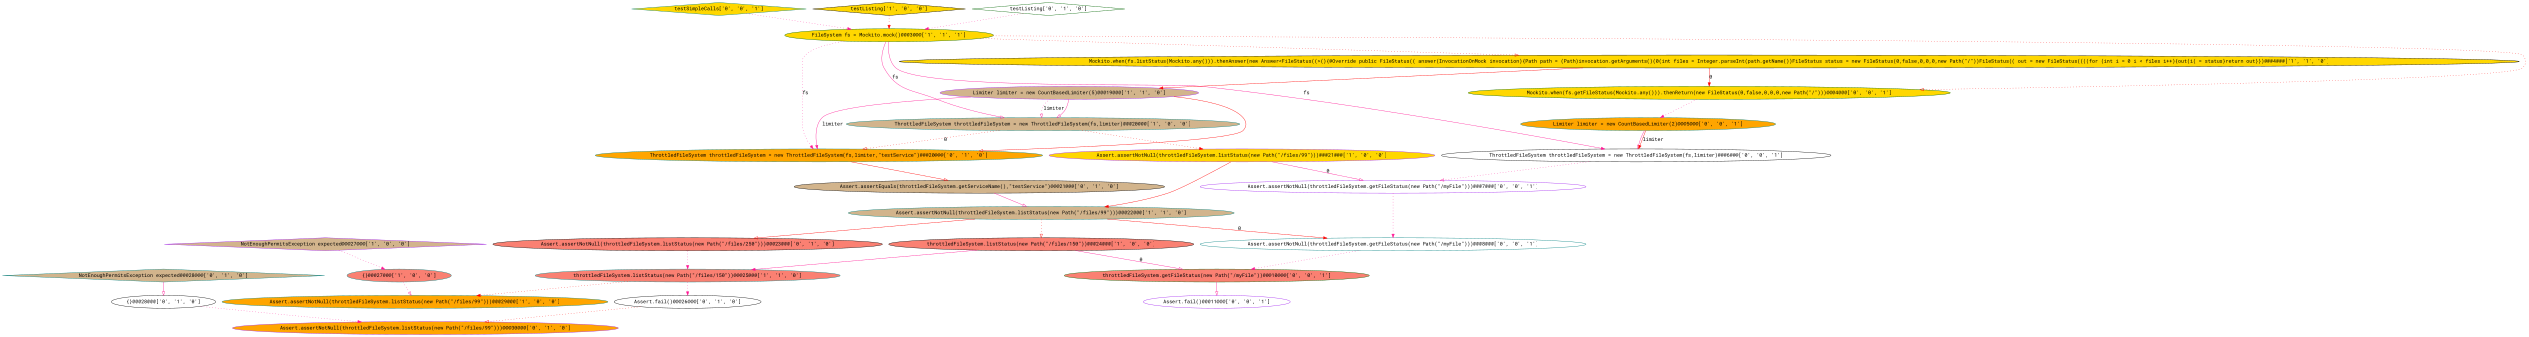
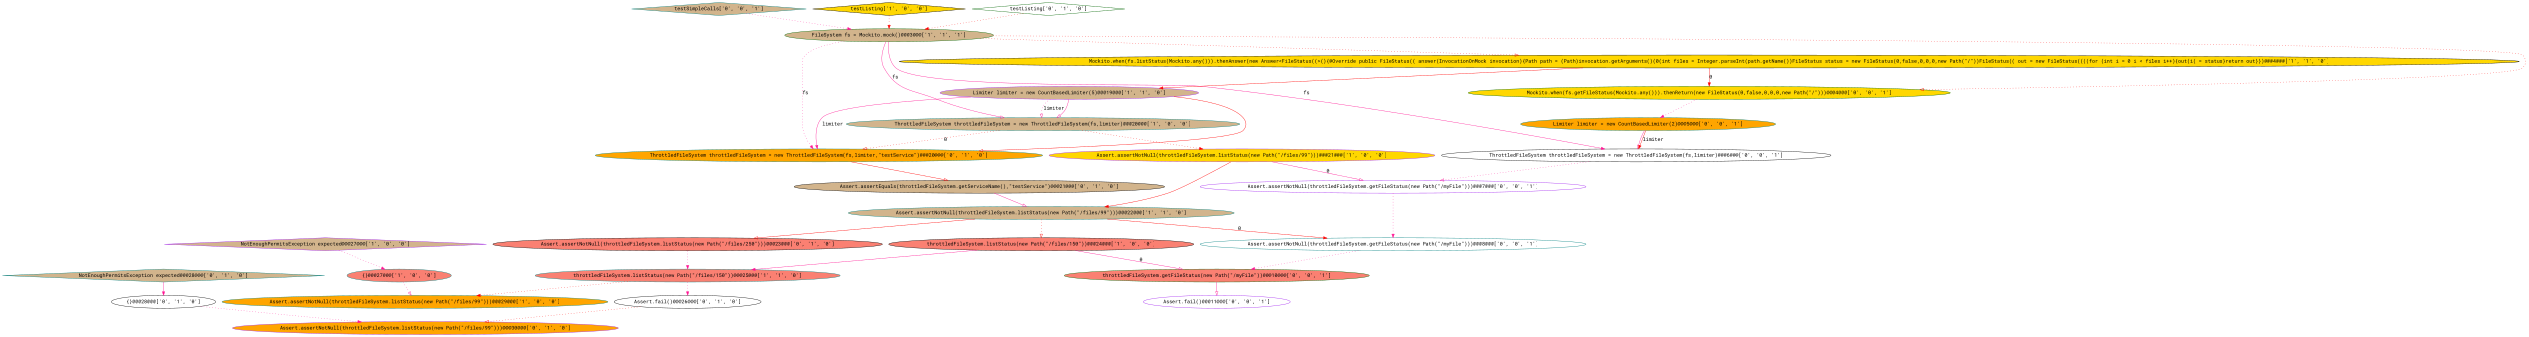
(719, 9) -> (719, 9)
(976, 21) -> (976, 21)
(889, 35) -> (889, 35)
(164, 287) -> (164, 287)
